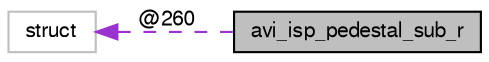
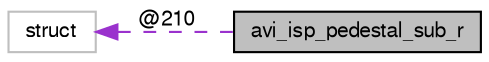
(165, 20) -> (165, 20)
